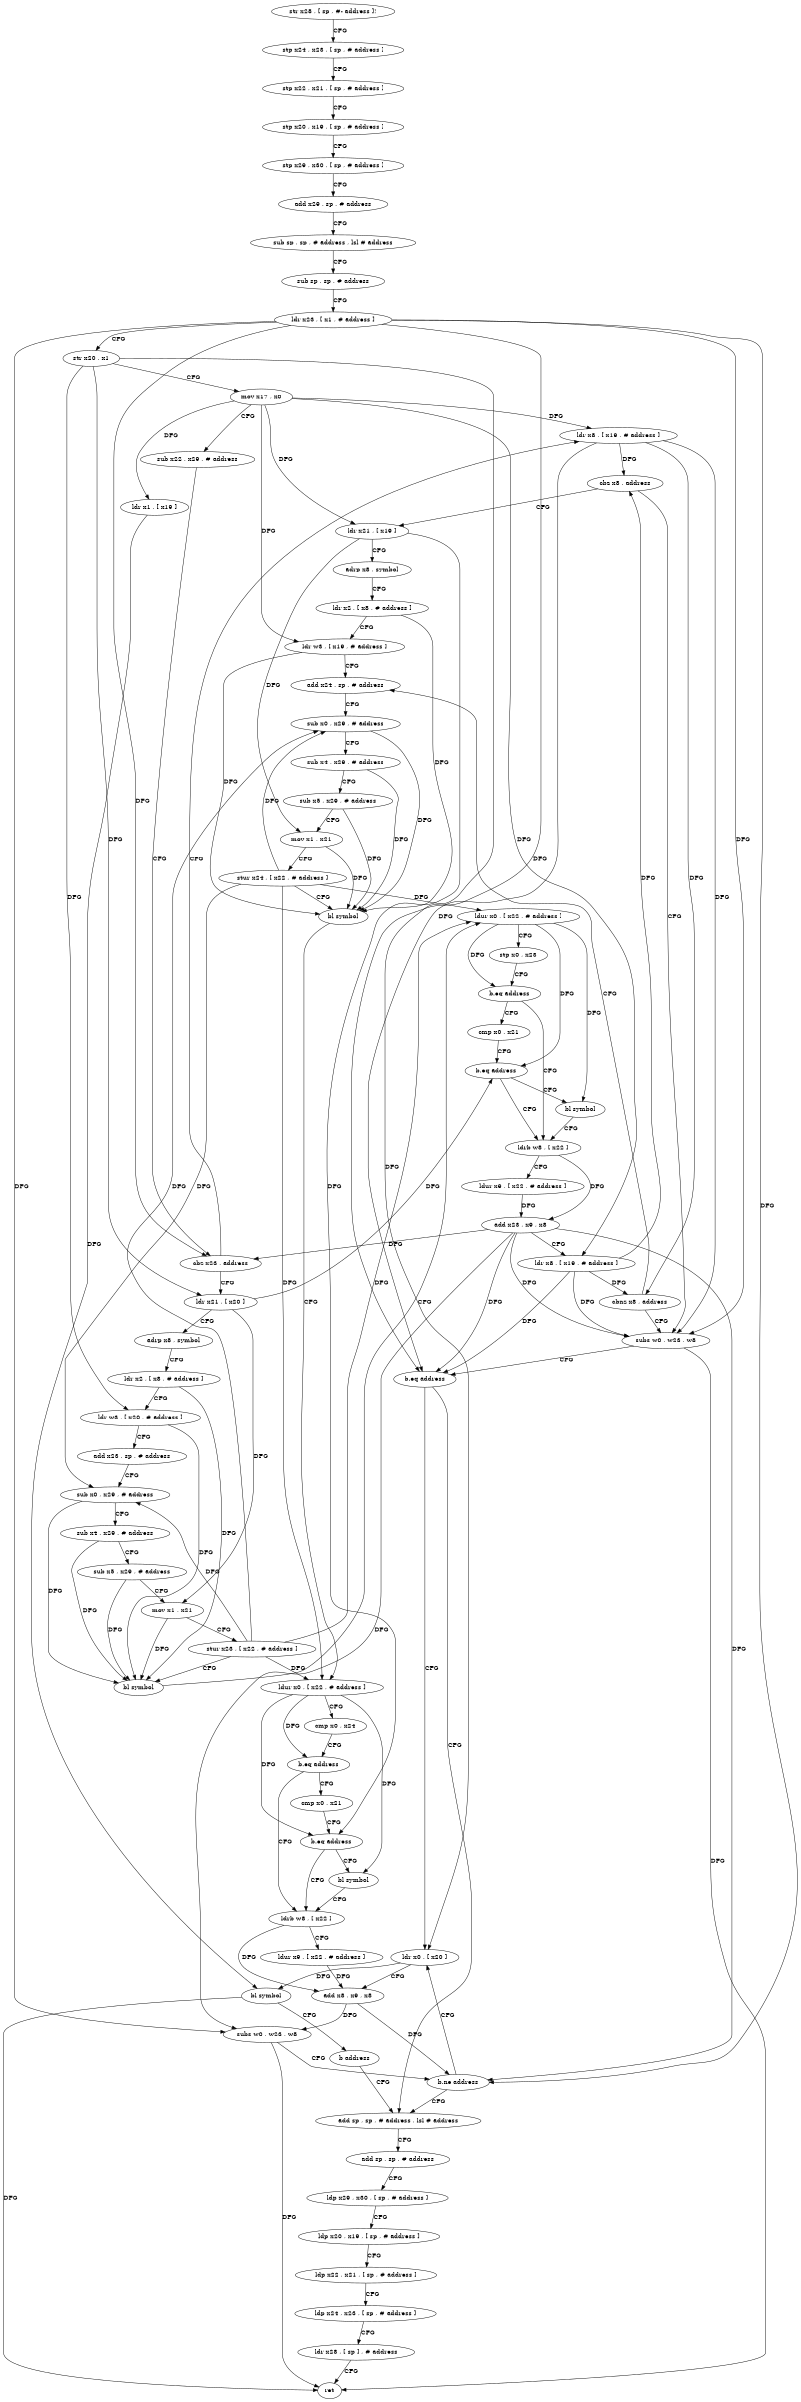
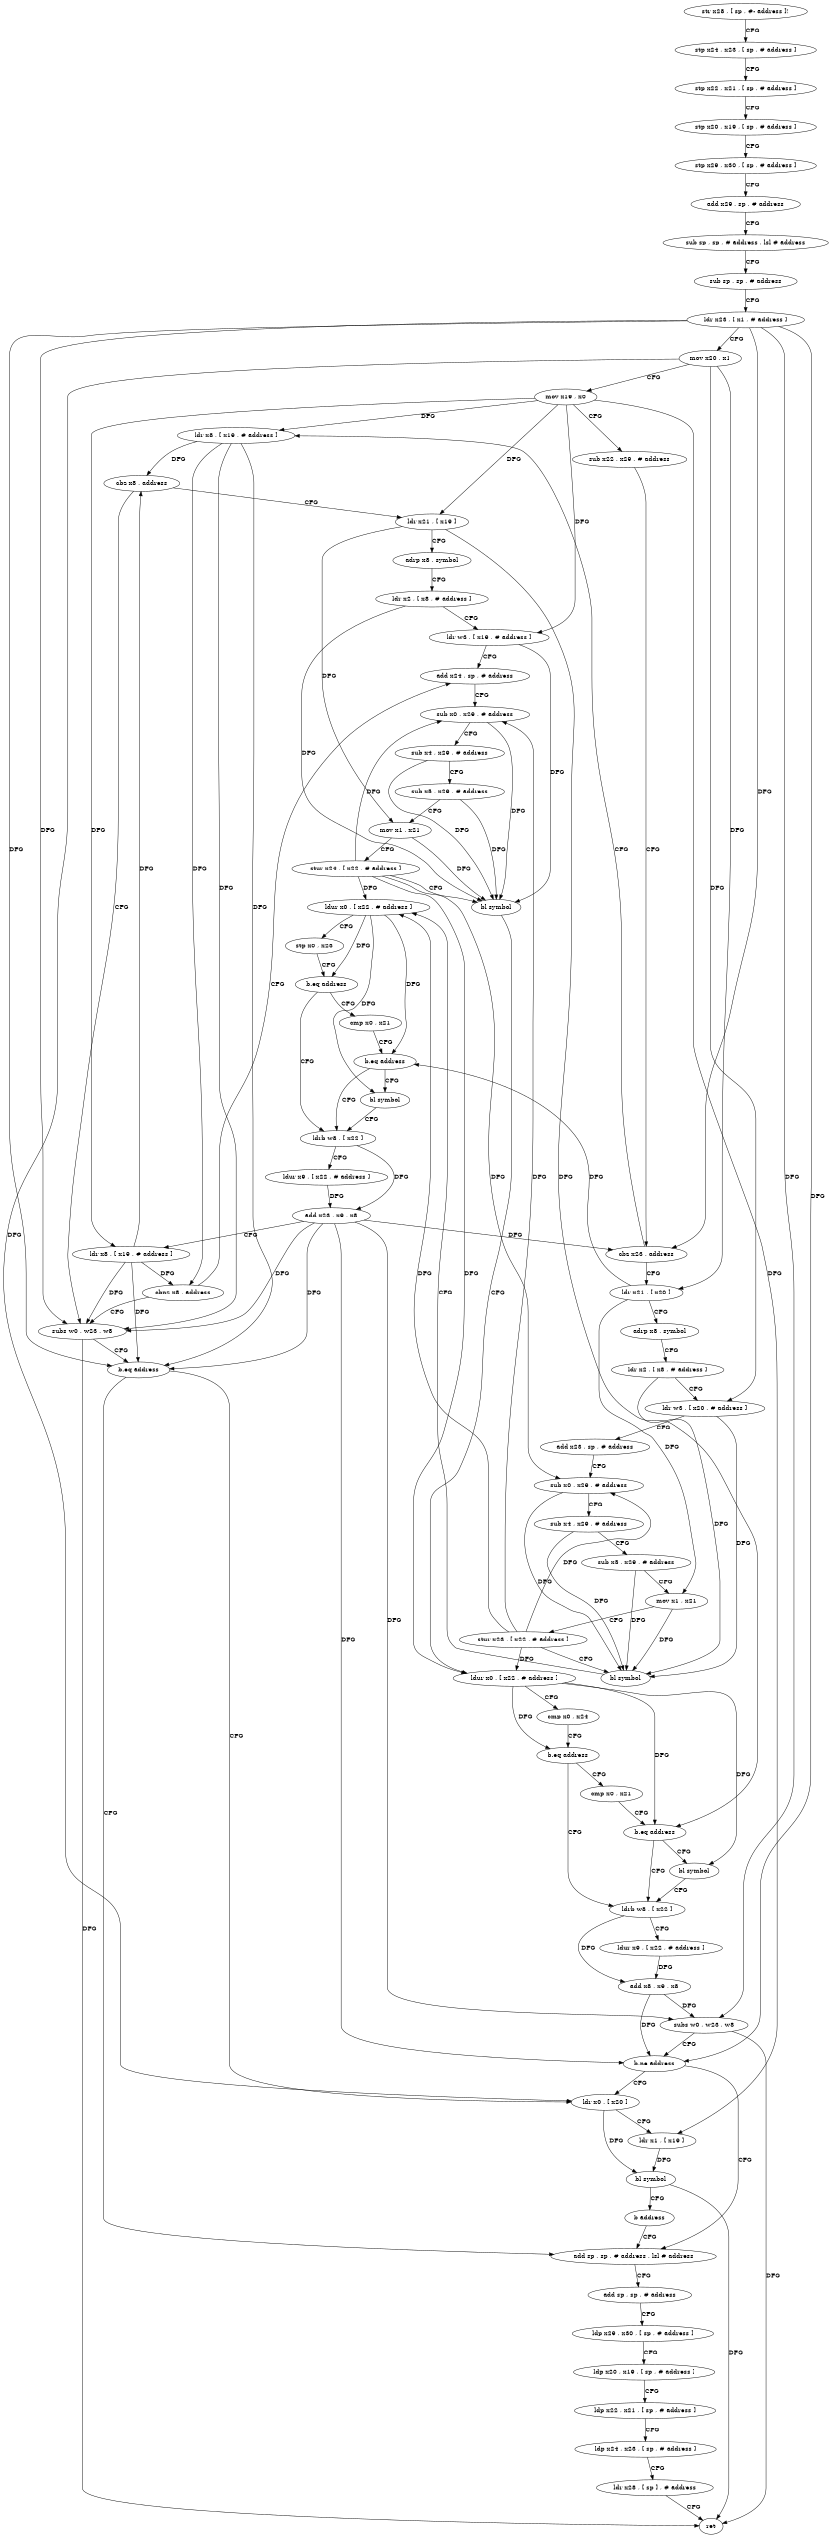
(91, 358) -> (710, 358)
(261, 397) -> (566, 397)
(388, 1976) -> (632, 2120)
